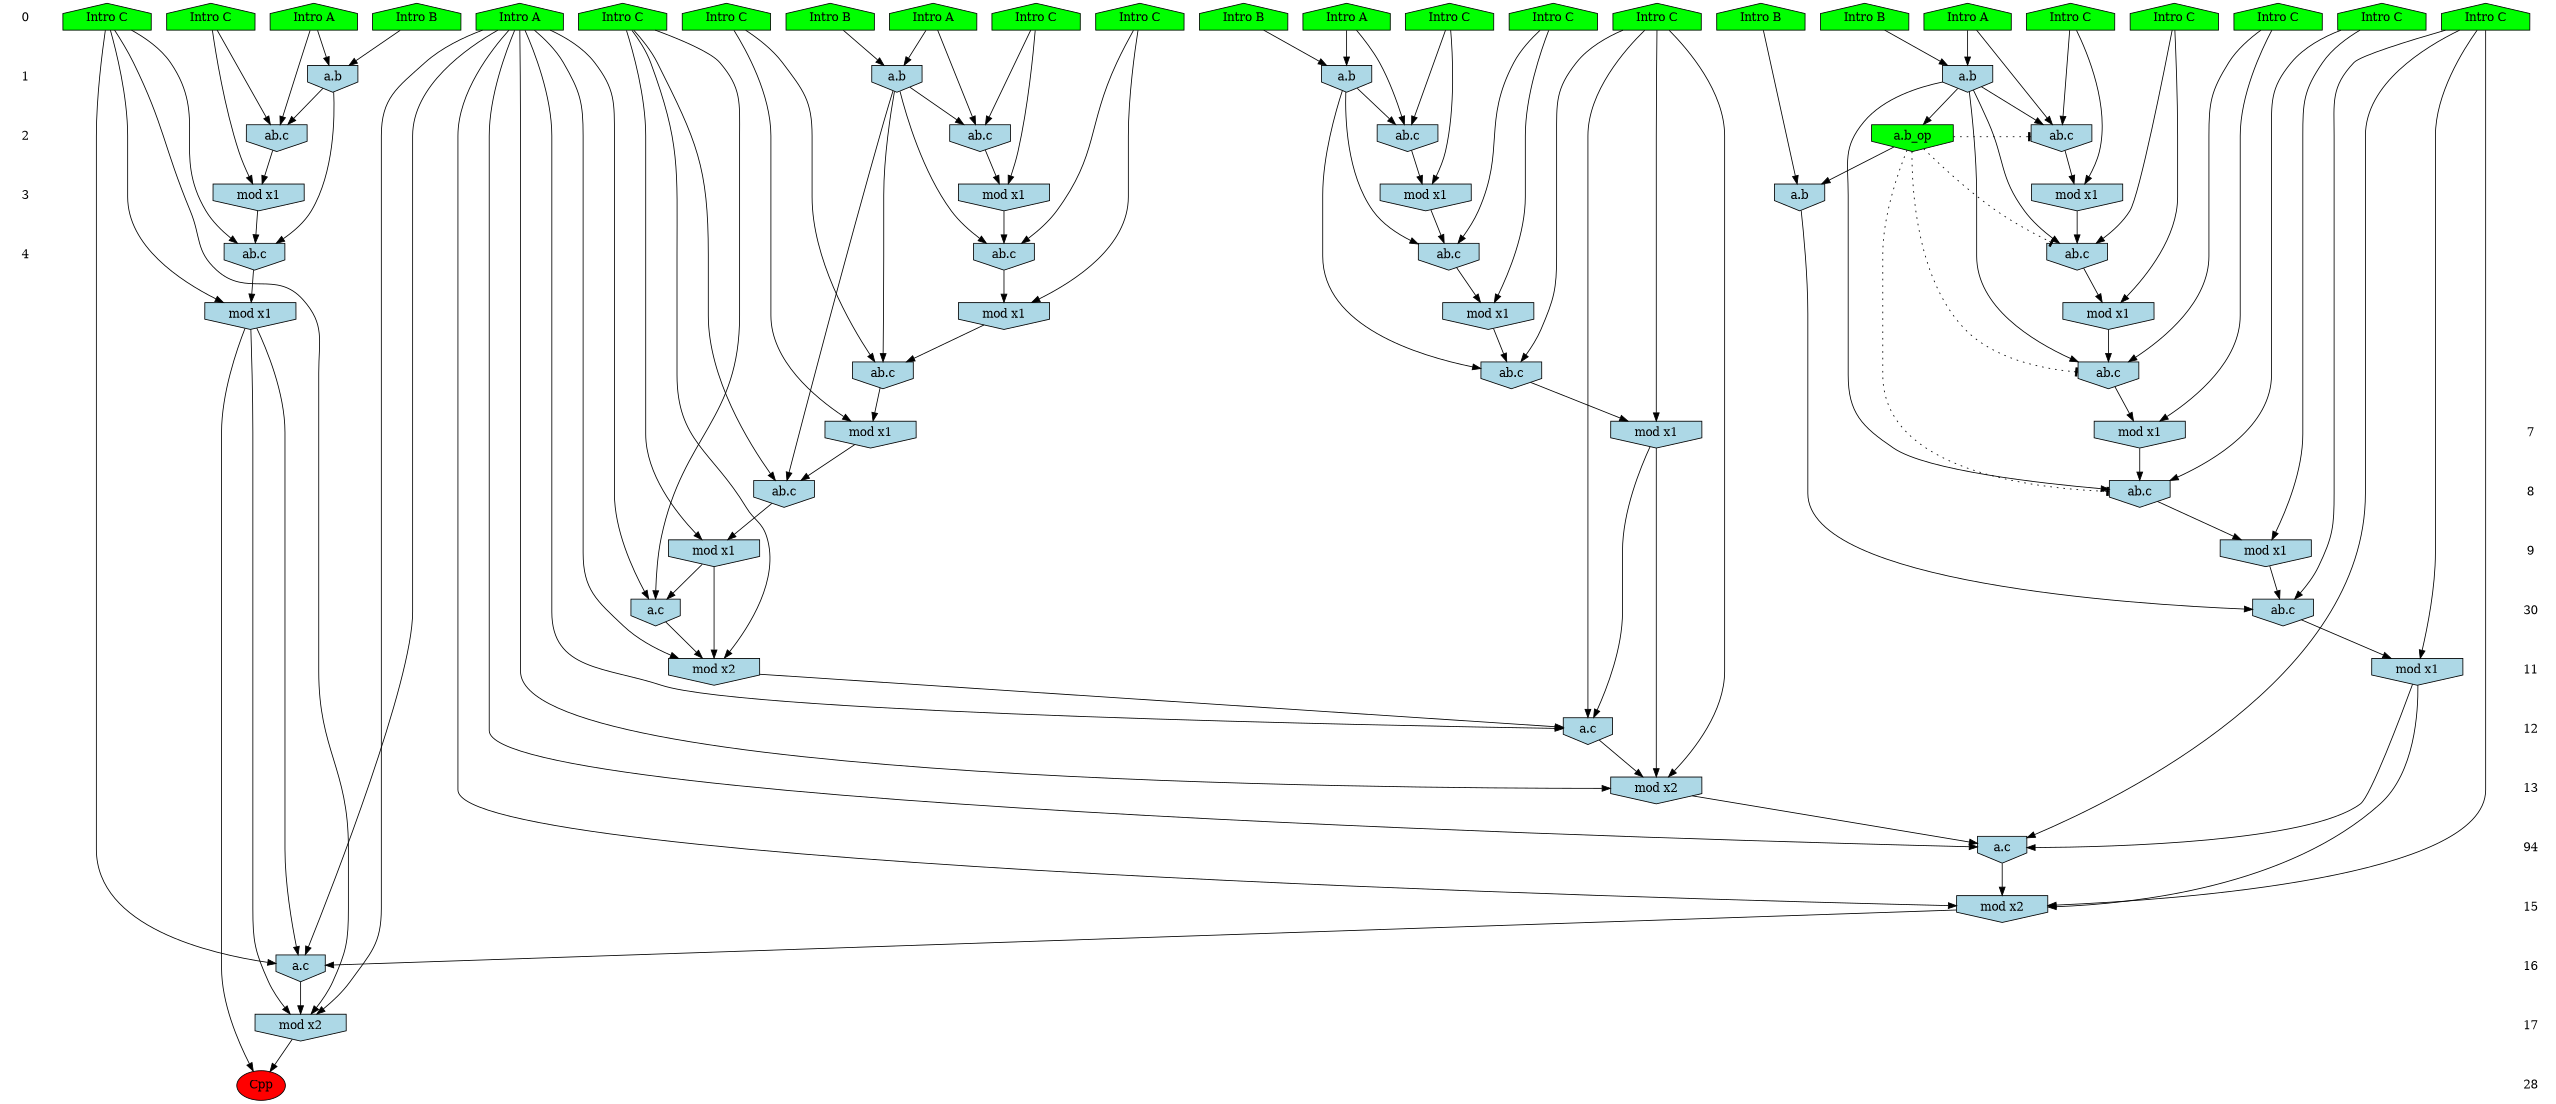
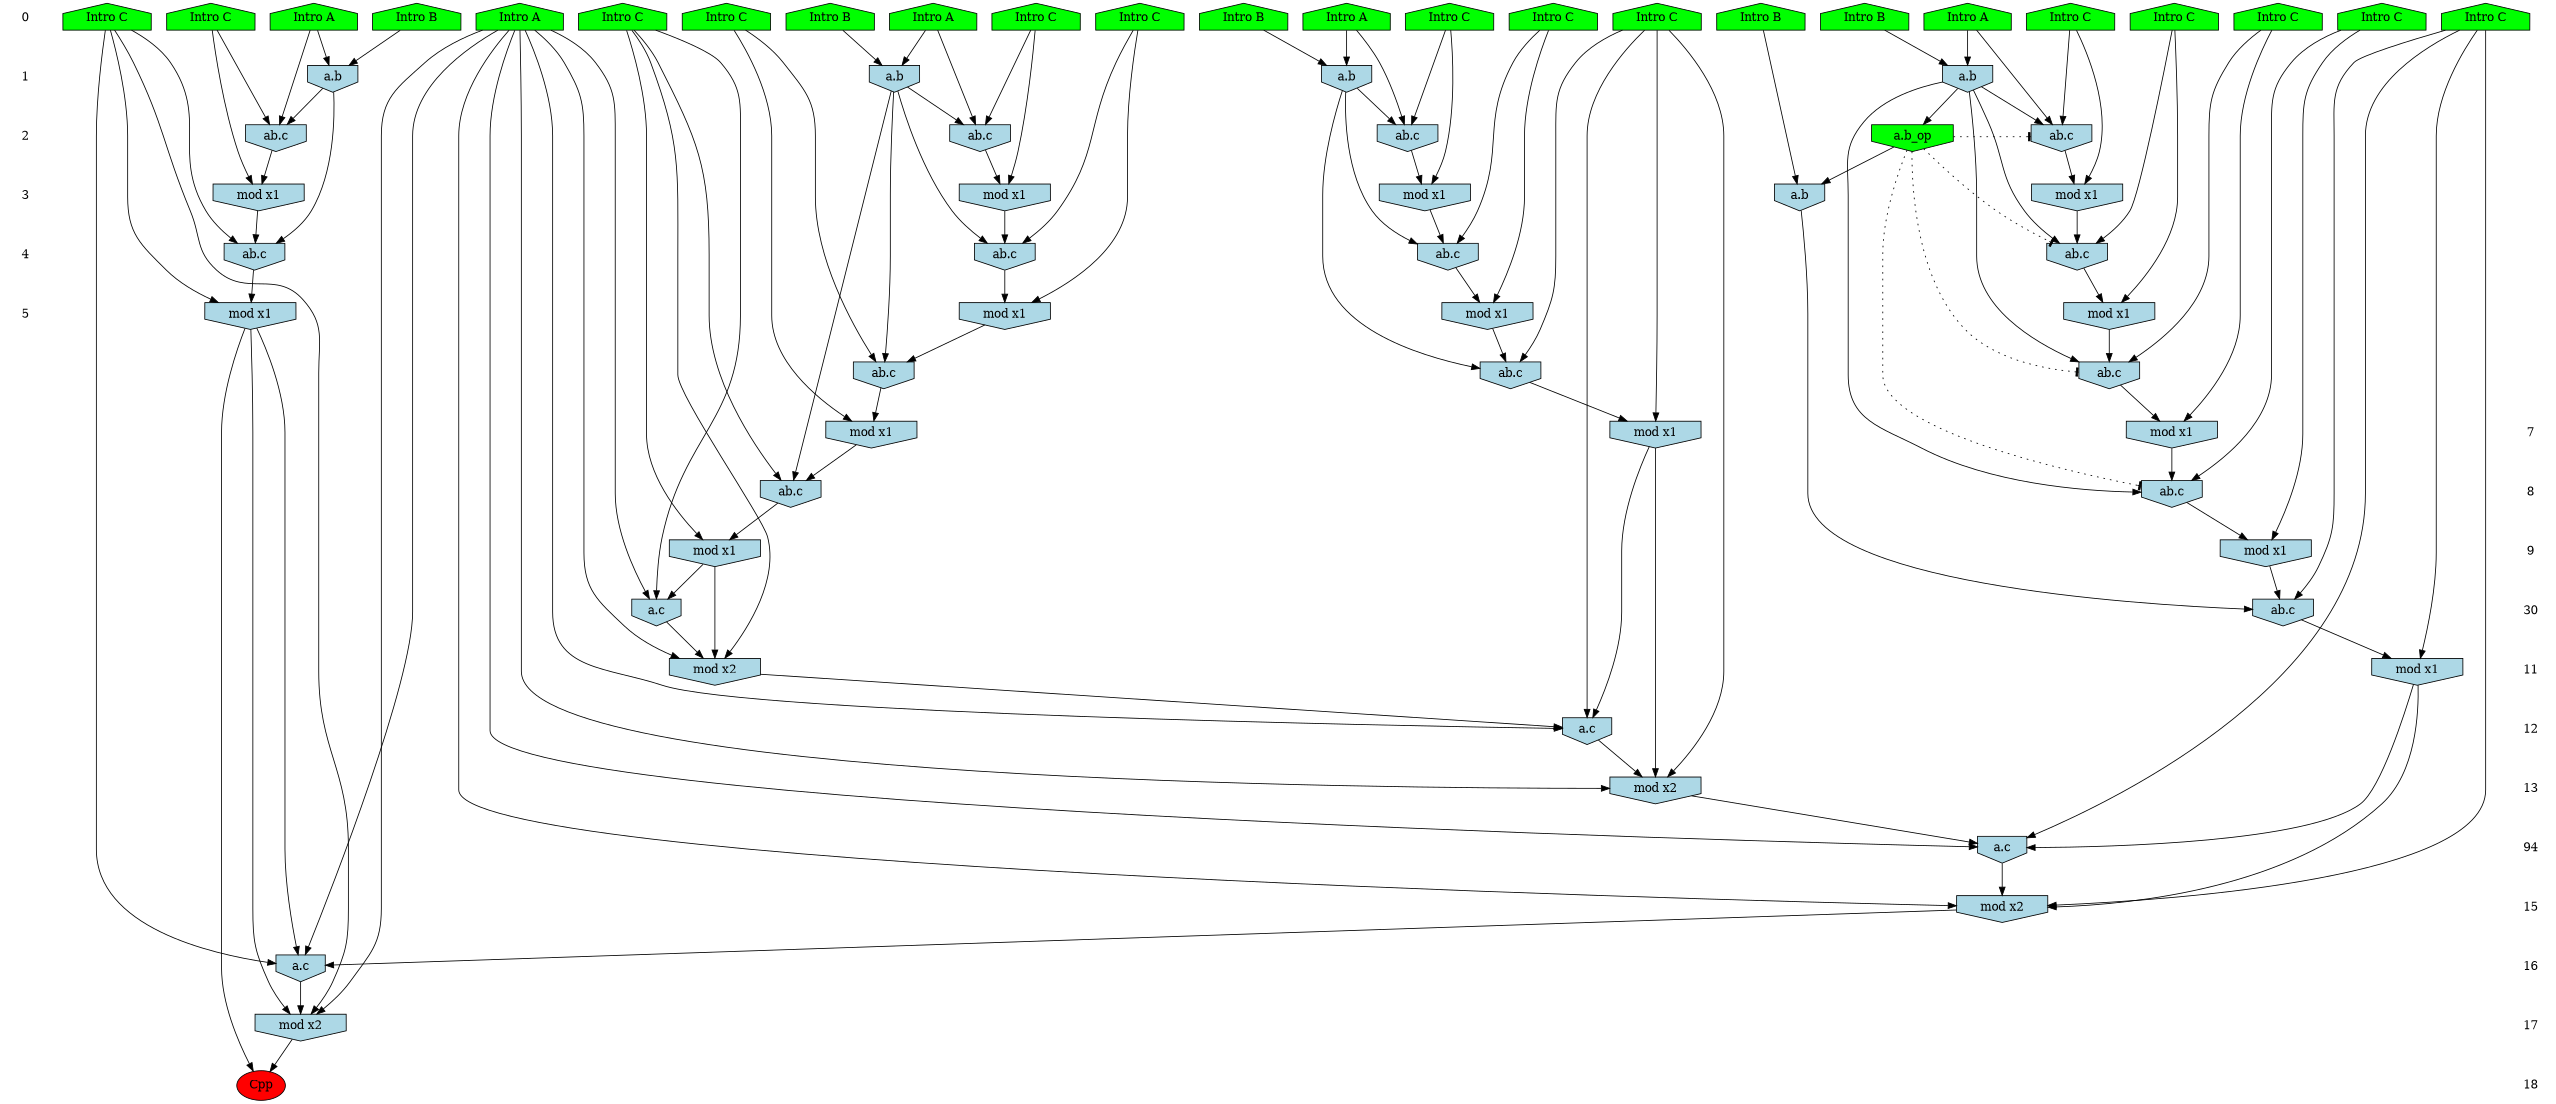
none -> (26, 315)
(2531, 1086) -> (2531, 1086)
